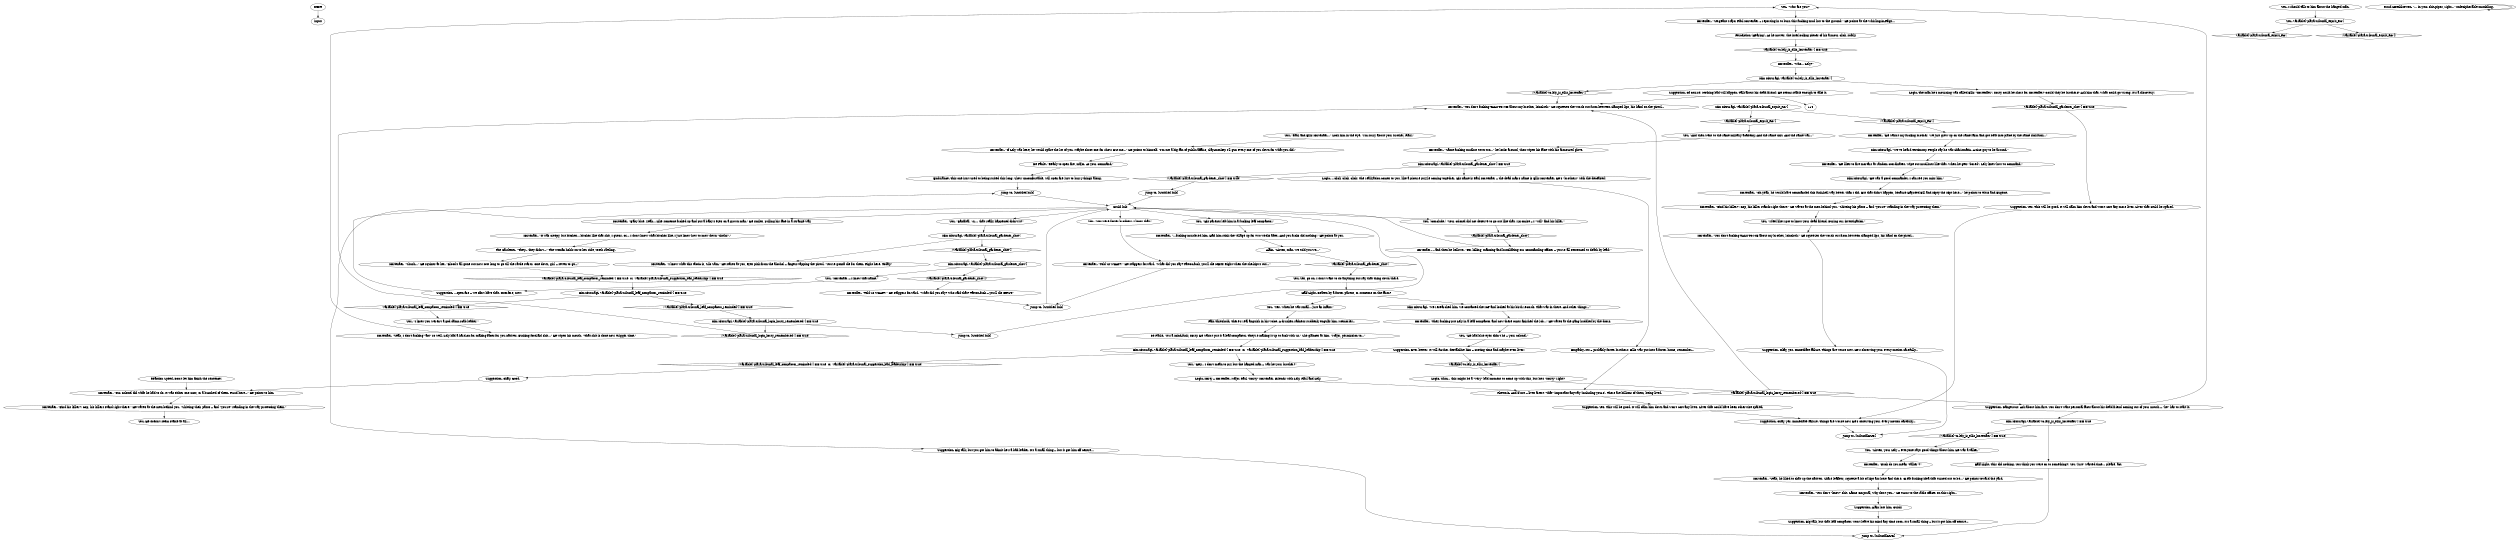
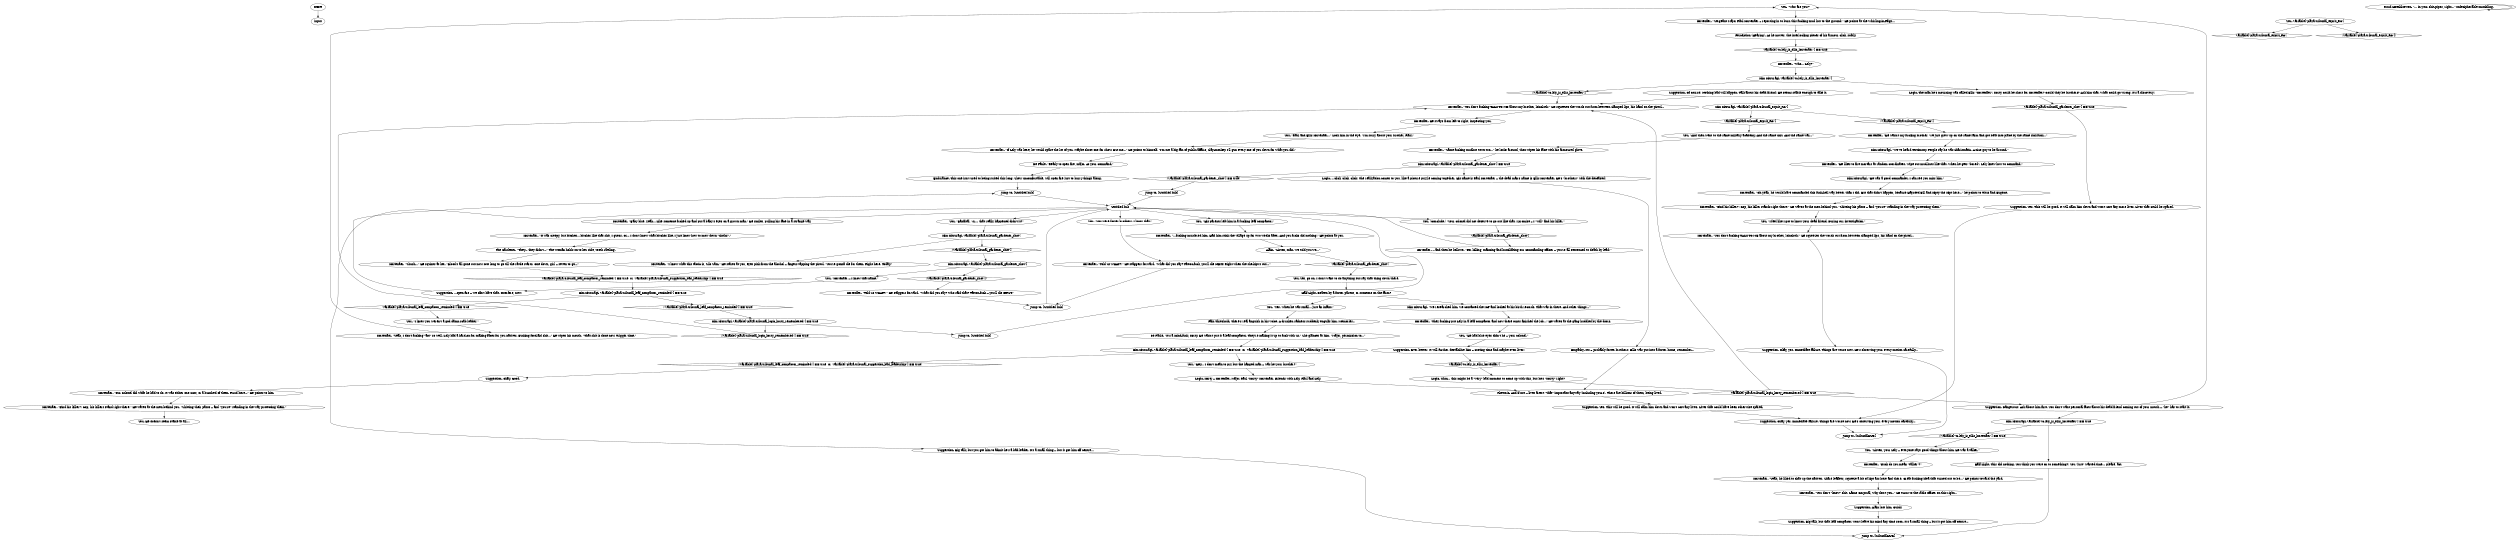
(2315, 7) -> none
(1811, 107) -> none
none -> (1453, 122)
(1120, 207) -> (1120, 207)
(186, 379) -> none
